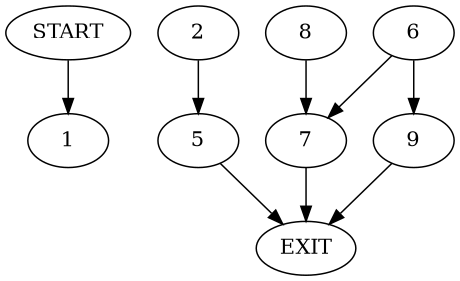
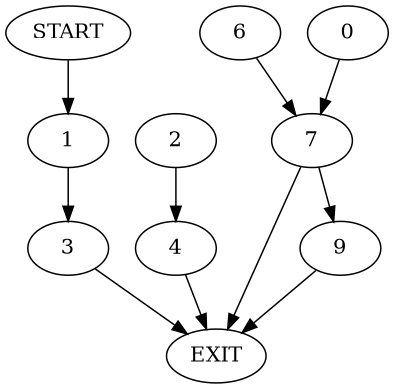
(306, 33) -> (348, 33)
(414, 79) -> (324, 187)
(198, 141) -> (176, 248)
none -> (68, 248)
